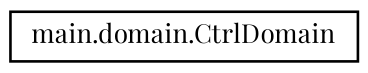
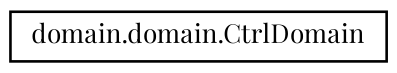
(184, 37) -> (199, 37)
